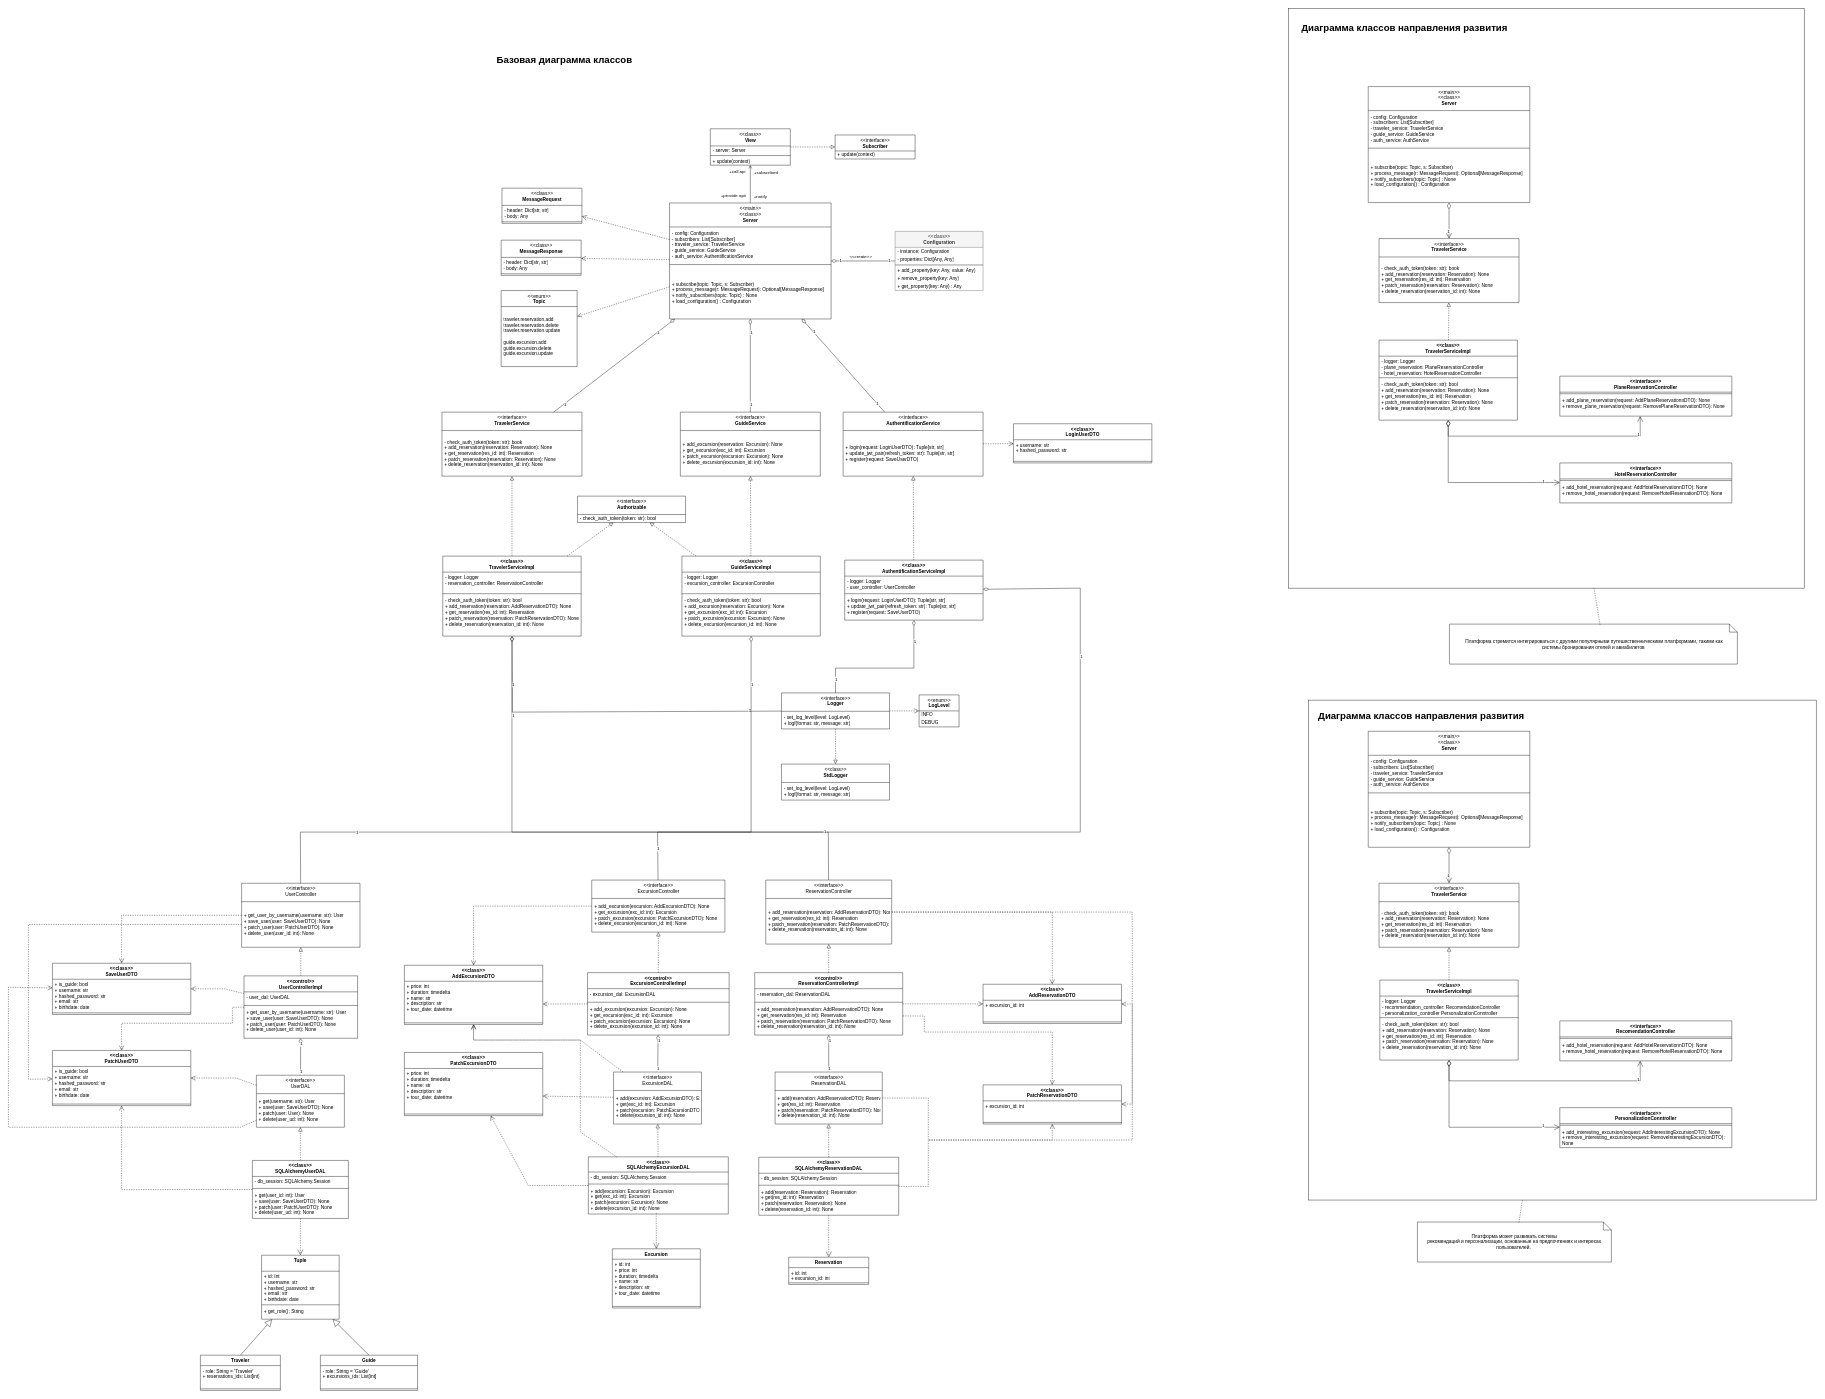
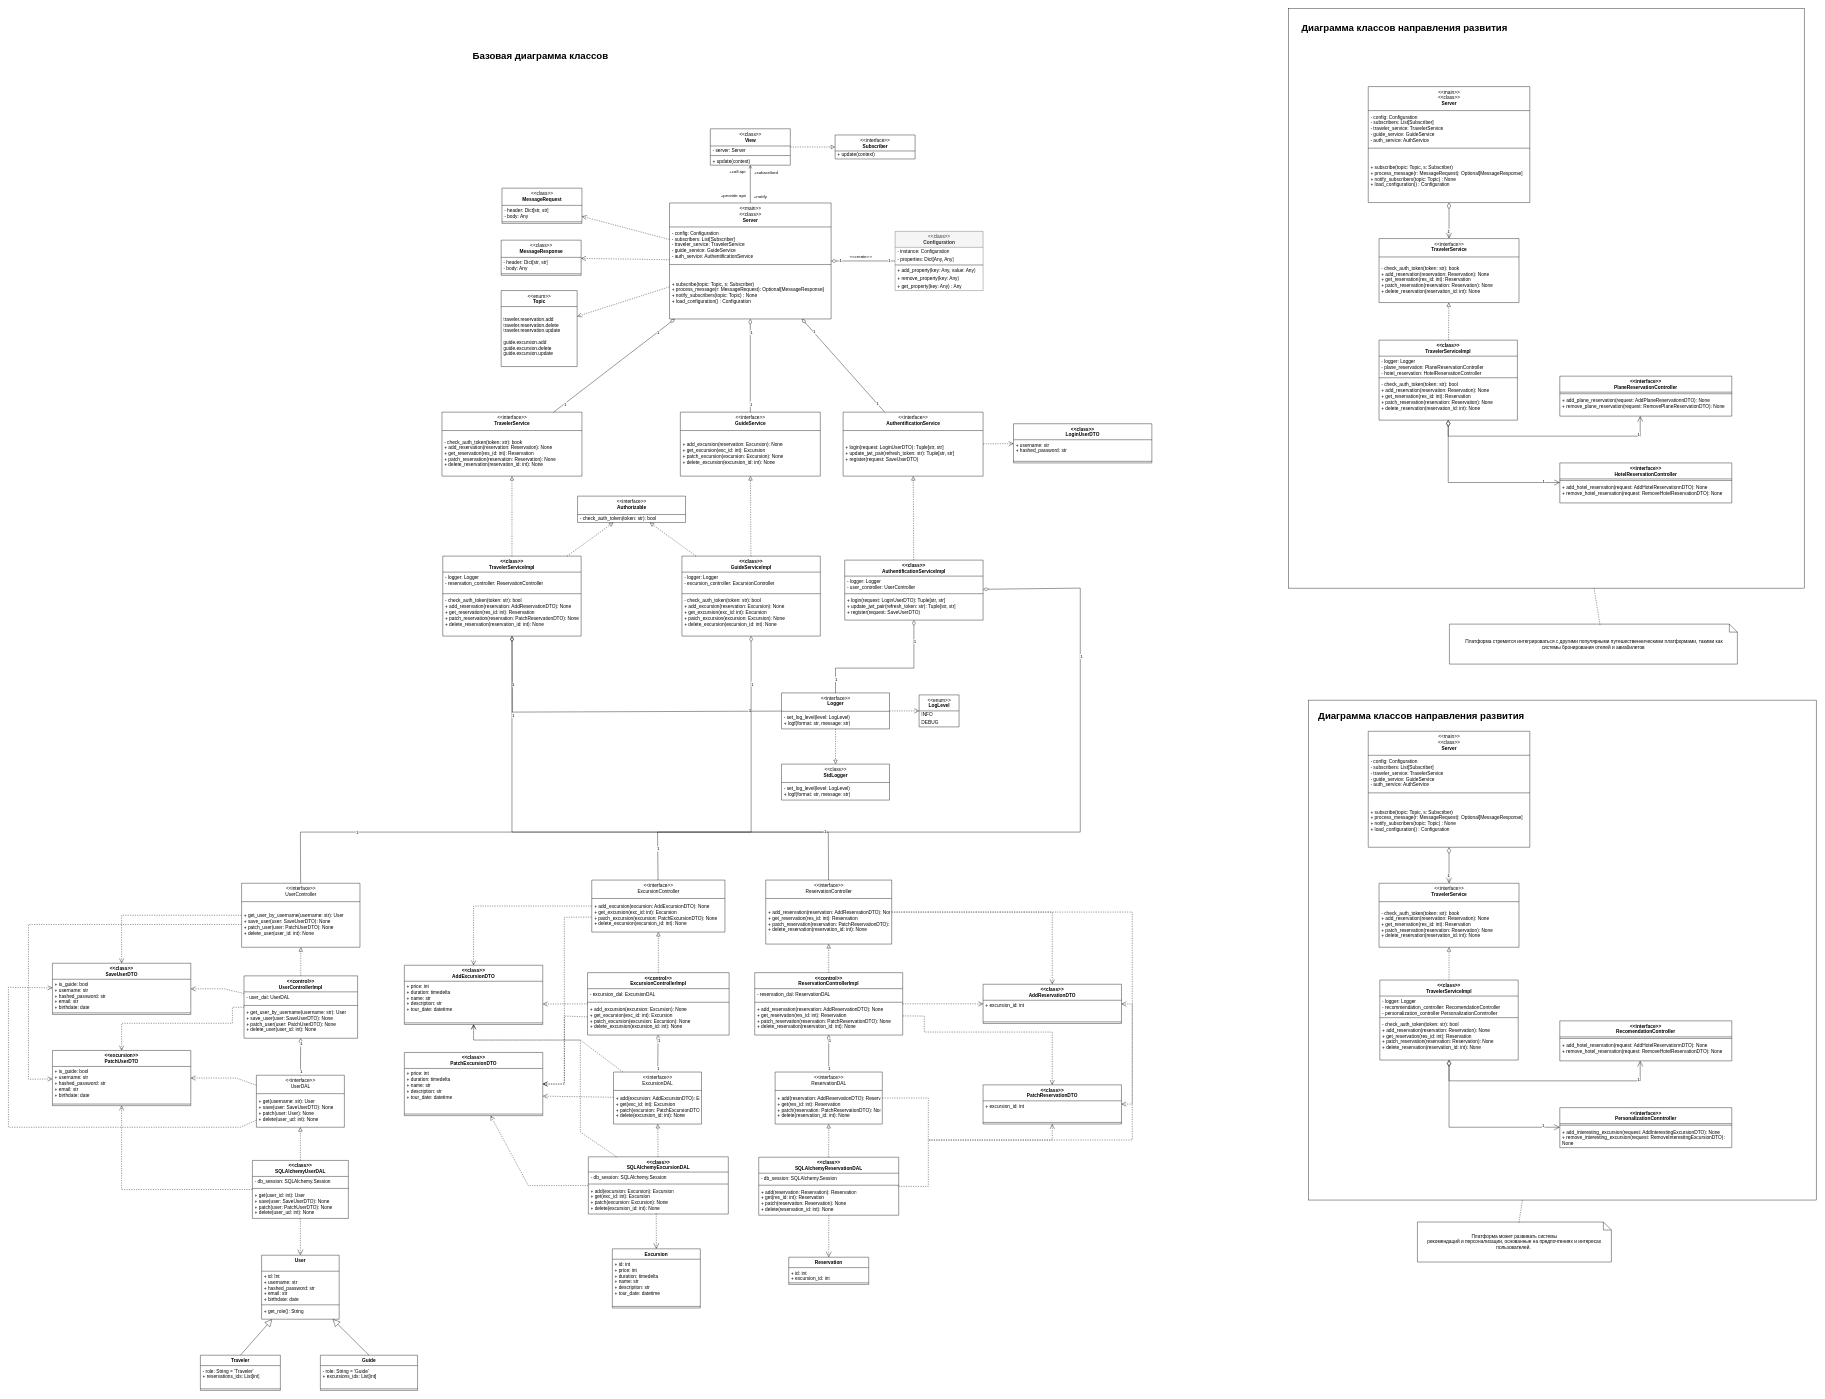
(569, 60) -> (545, 56)
none -> (564, 953)
none -> (576, 1017)
(121, 1059) -> (121, 1059)
(300, 1261) -> (300, 1261)
